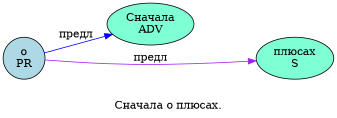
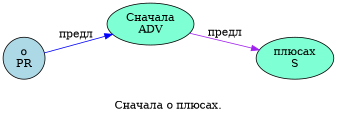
(147, 65) -> (221, 41)
